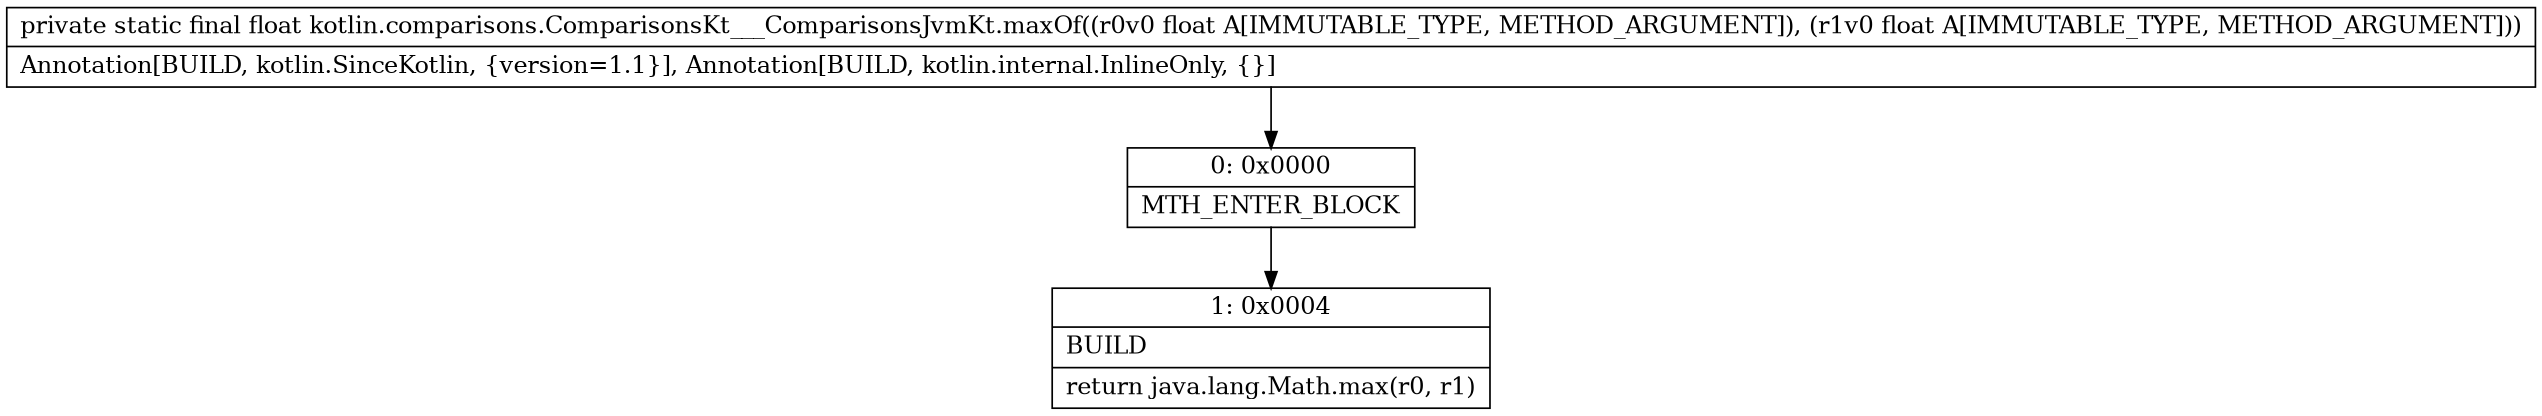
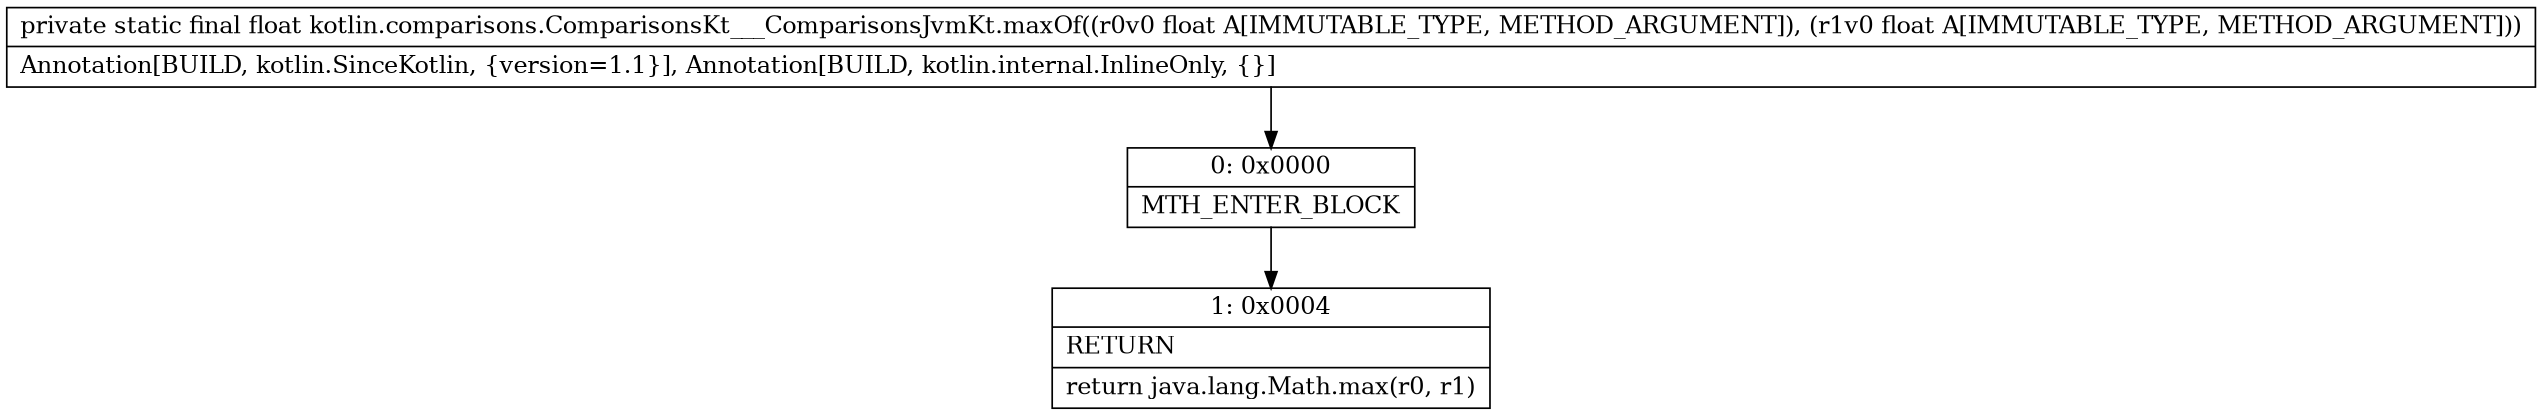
(1107, 347) -> (1121, 347)
